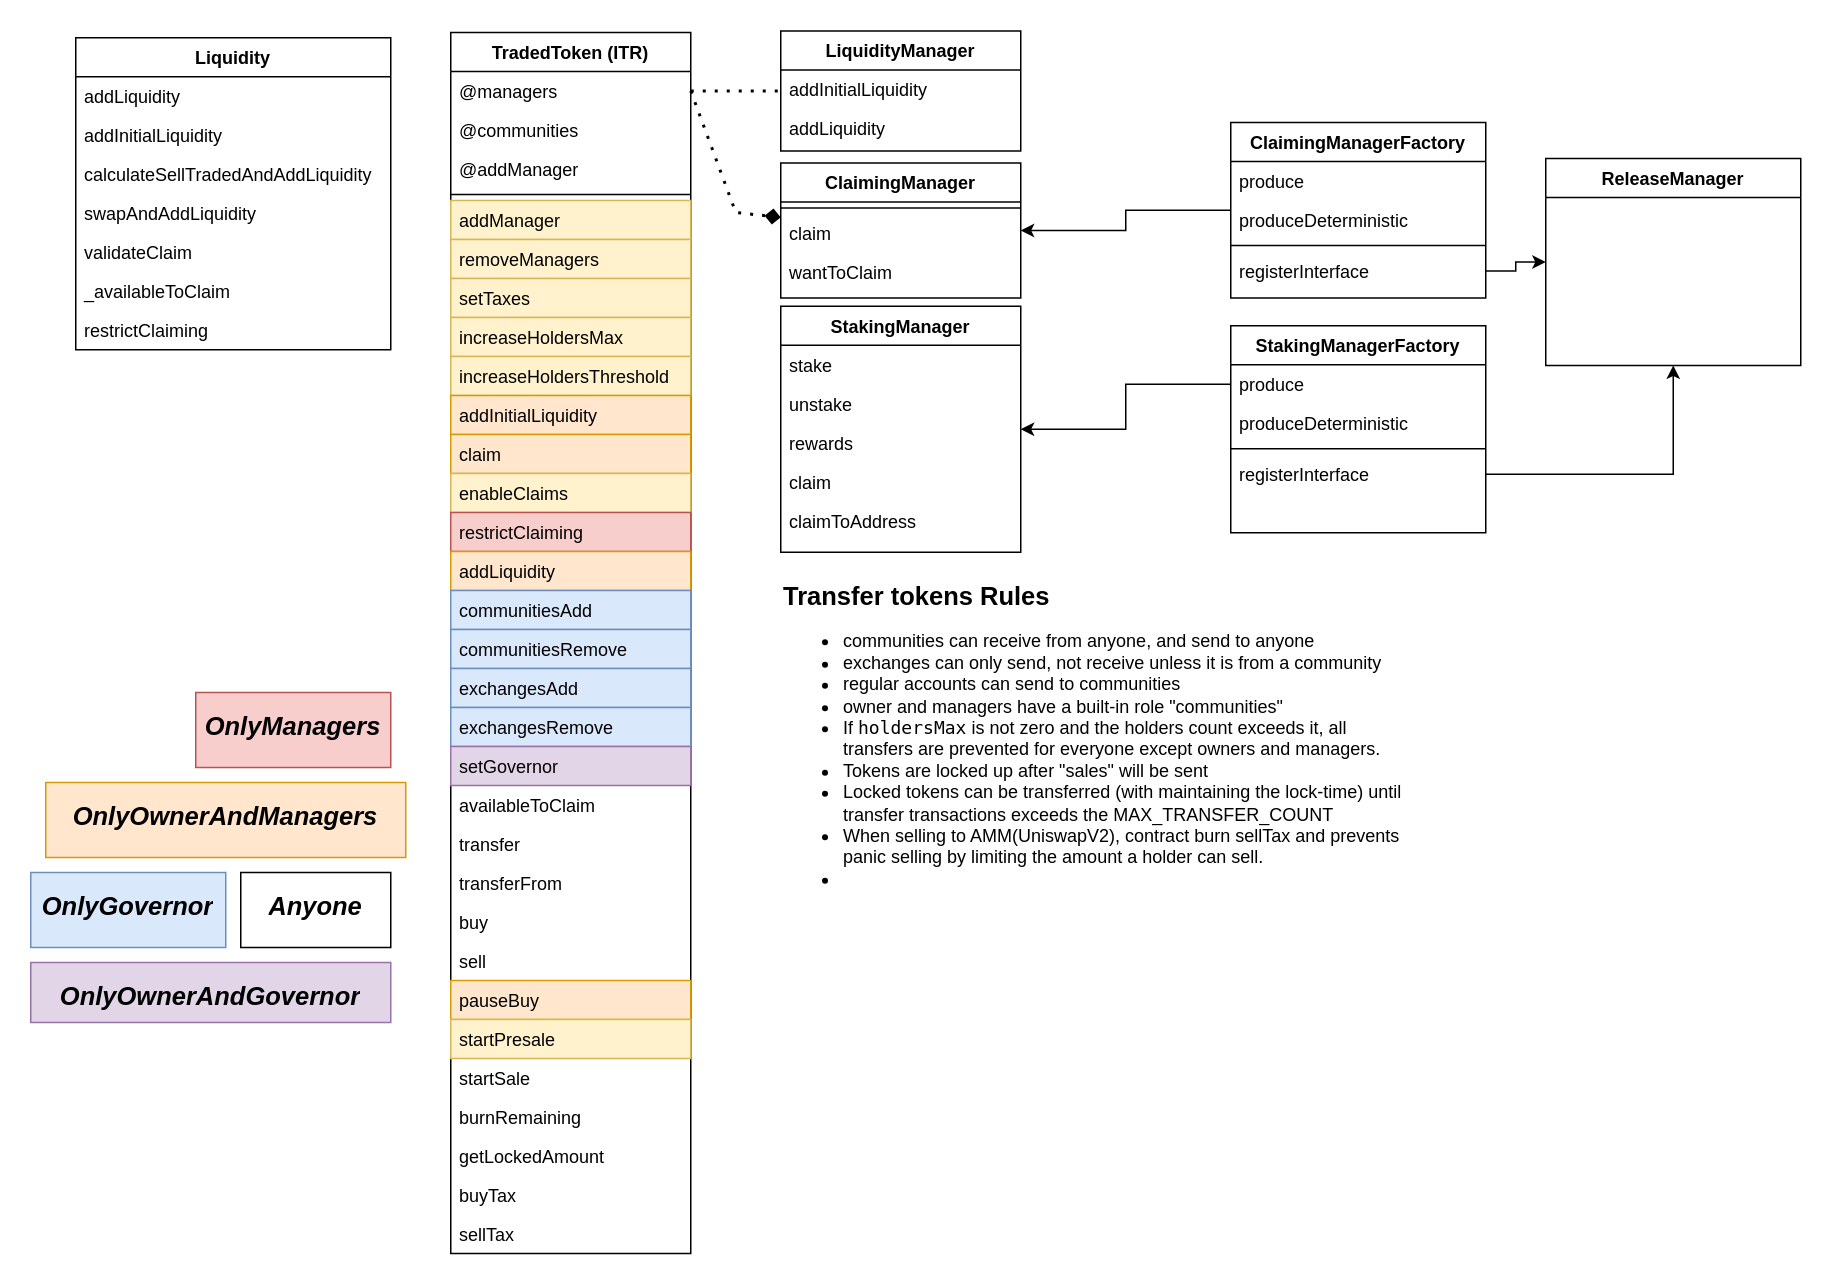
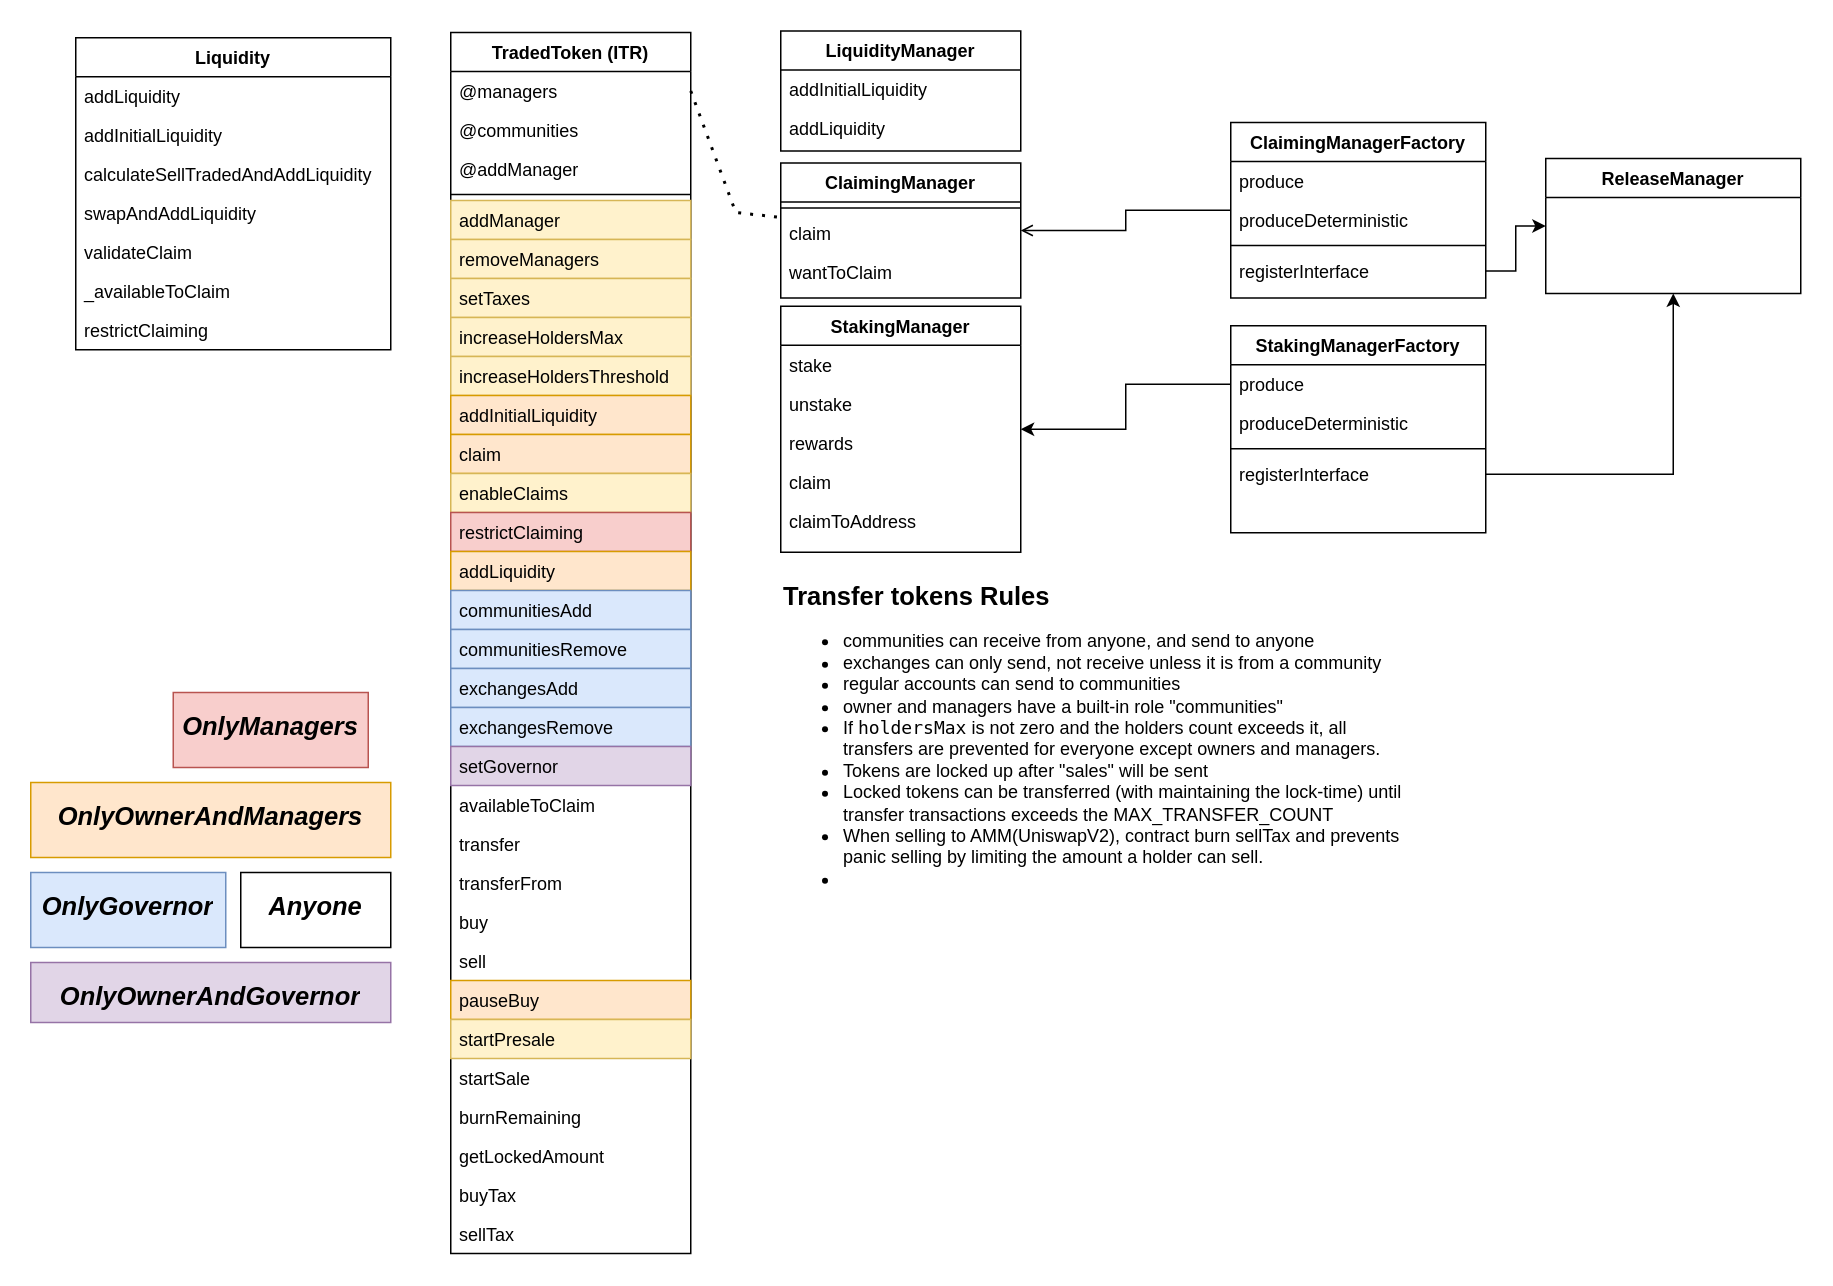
(737, 91) -> none
(765, 215) -> (770, 216)
(1032, 230) -> (1029, 230)
(1673, 262) -> (1673, 226)
(293, 730) -> (271, 730)
(226, 820) -> (211, 820)
